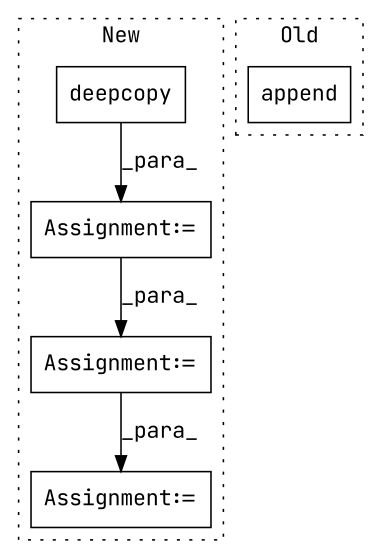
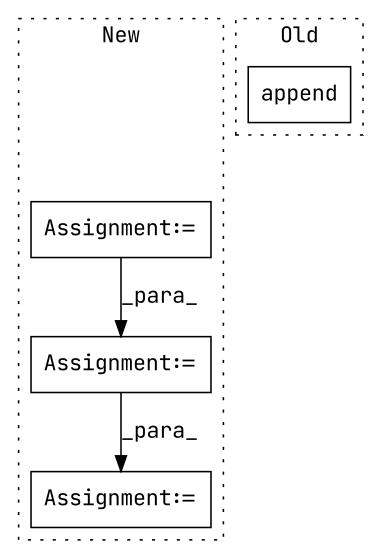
(121, 95) -> none
